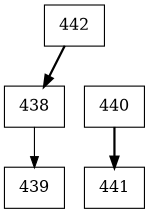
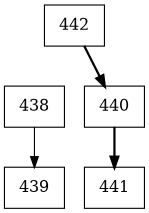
(57, 61) -> (92, 61)
